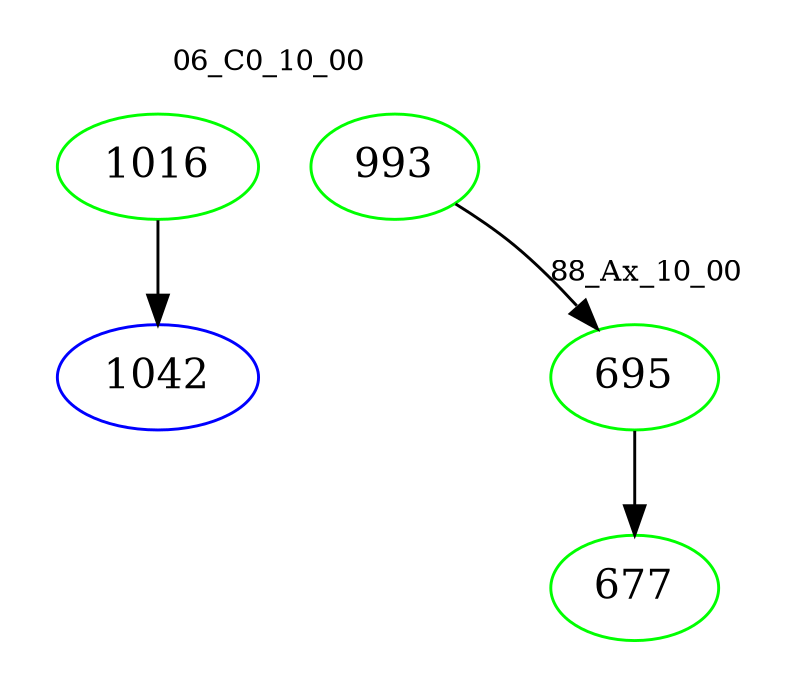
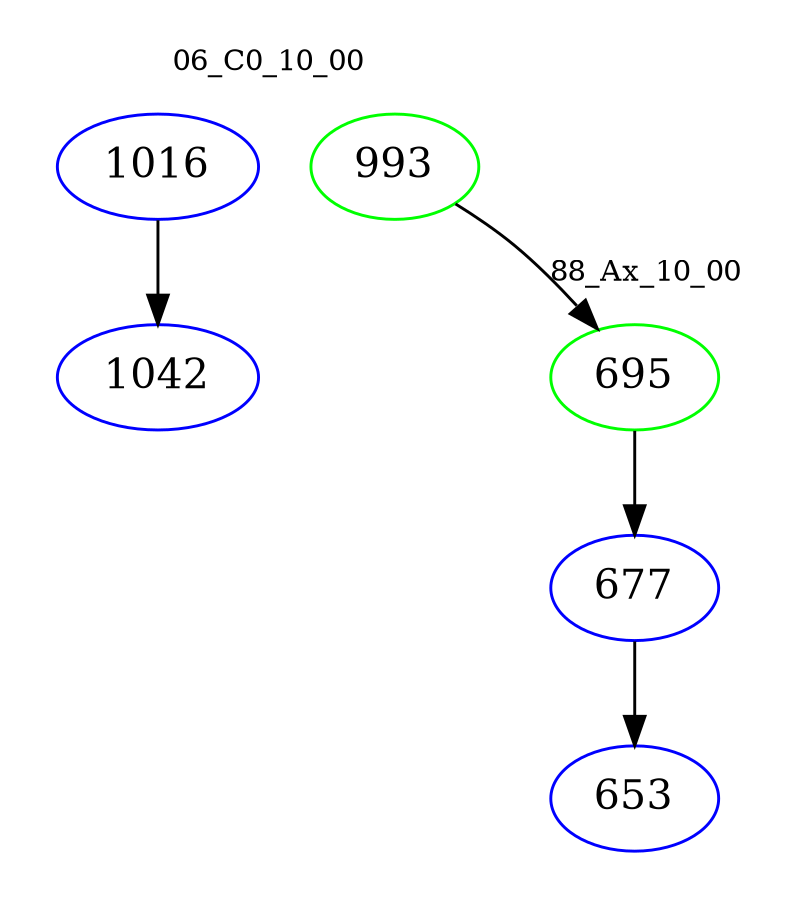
(158, 167) -> (158, 167)
(635, 588) -> (635, 588)
none -> (635, 799)
